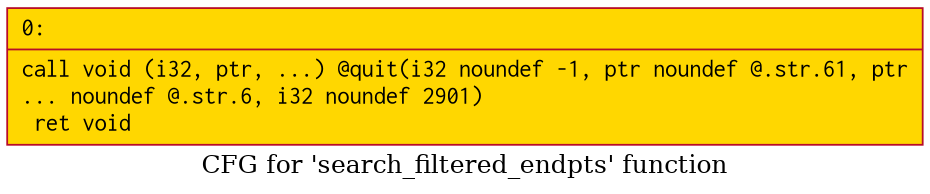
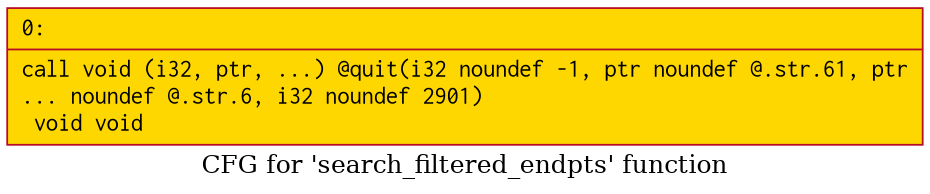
(76, 123) -> (83, 123)
